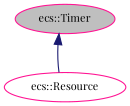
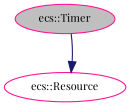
(58, 59) -> (72, 48)
